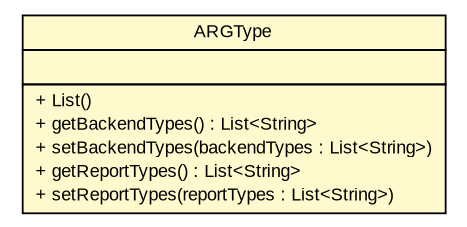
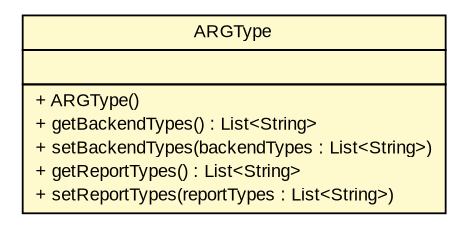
(64, 101) -> (88, 101)
